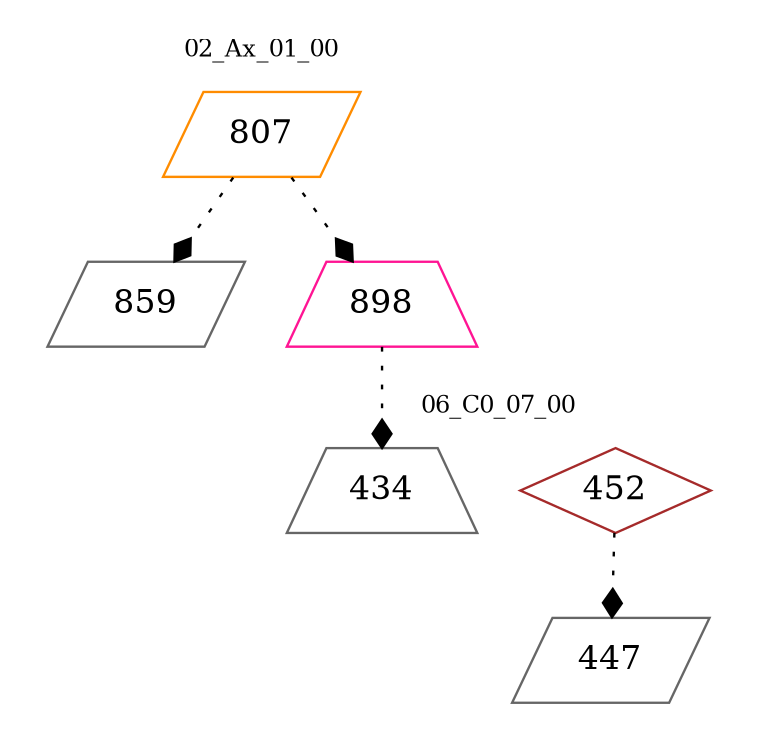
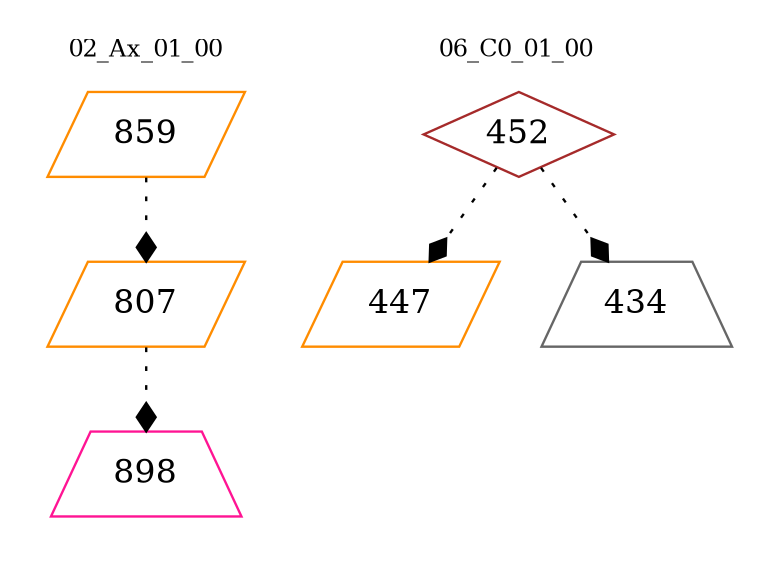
(212, 208) -> (146, 205)
(146, 304) -> (146, 134)
(382, 399) -> (566, 203)
(499, 407) -> (516, 51)
(611, 660) -> (401, 304)
